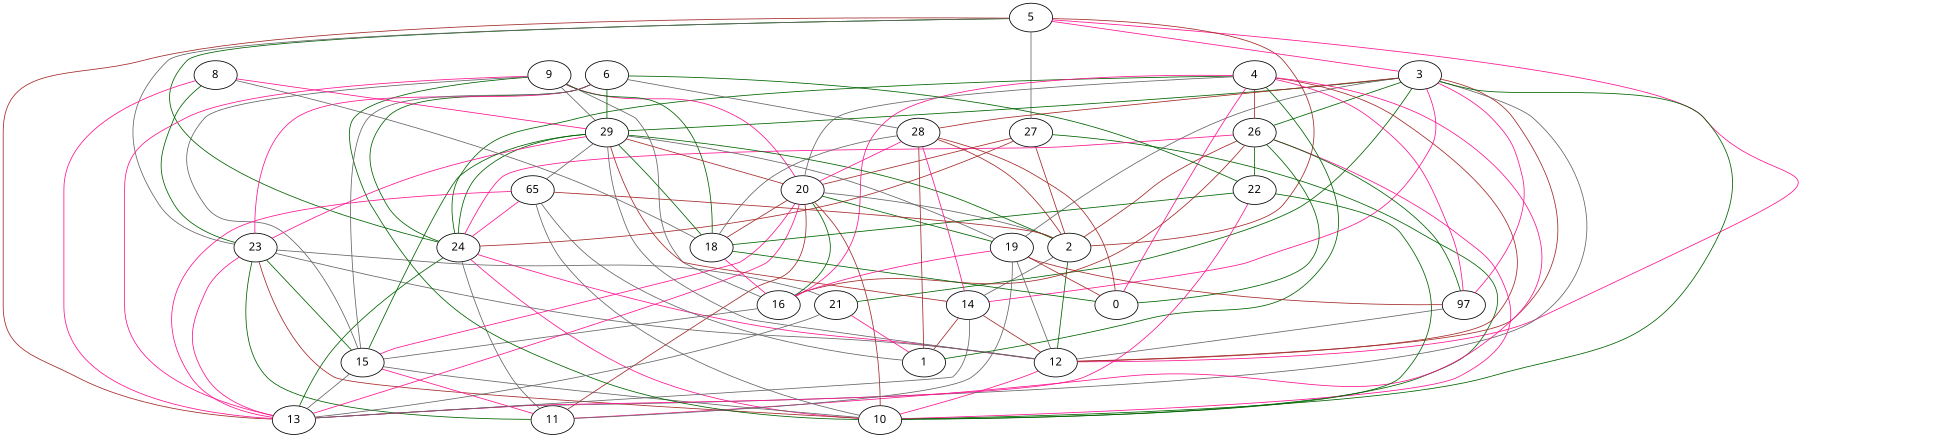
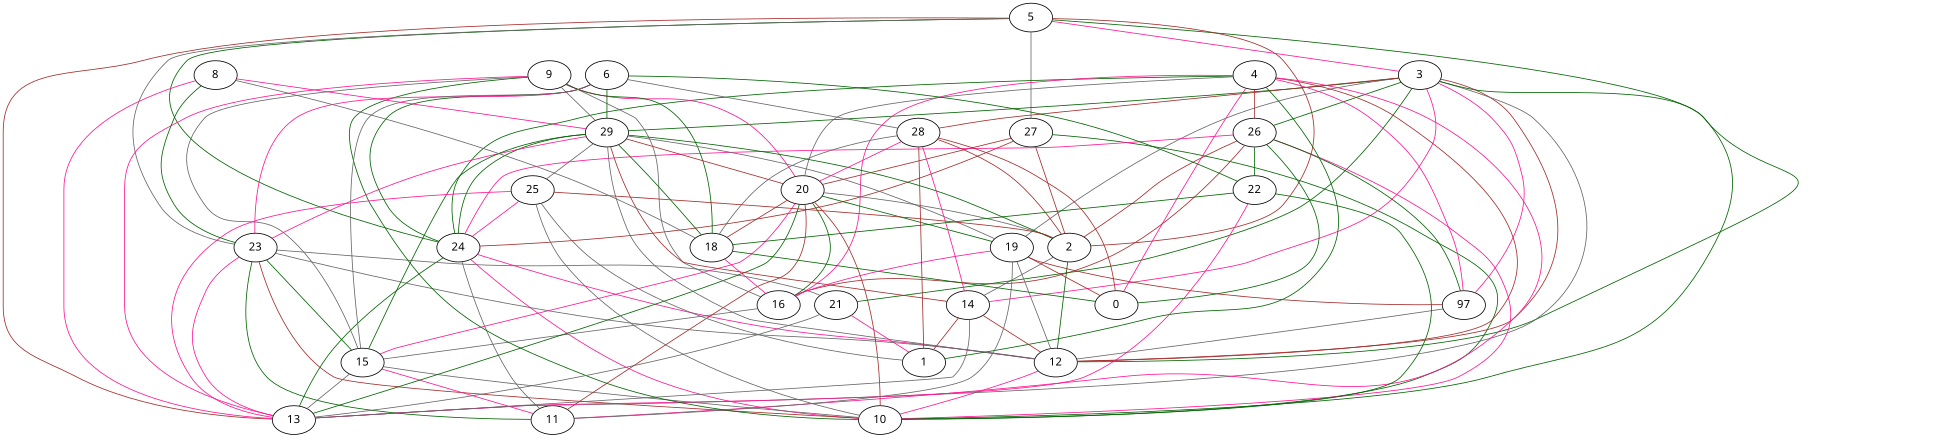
(1792, 176) -> (1792, 176)
(533, 190) -> (533, 190)
(534, 344) -> (534, 344)
